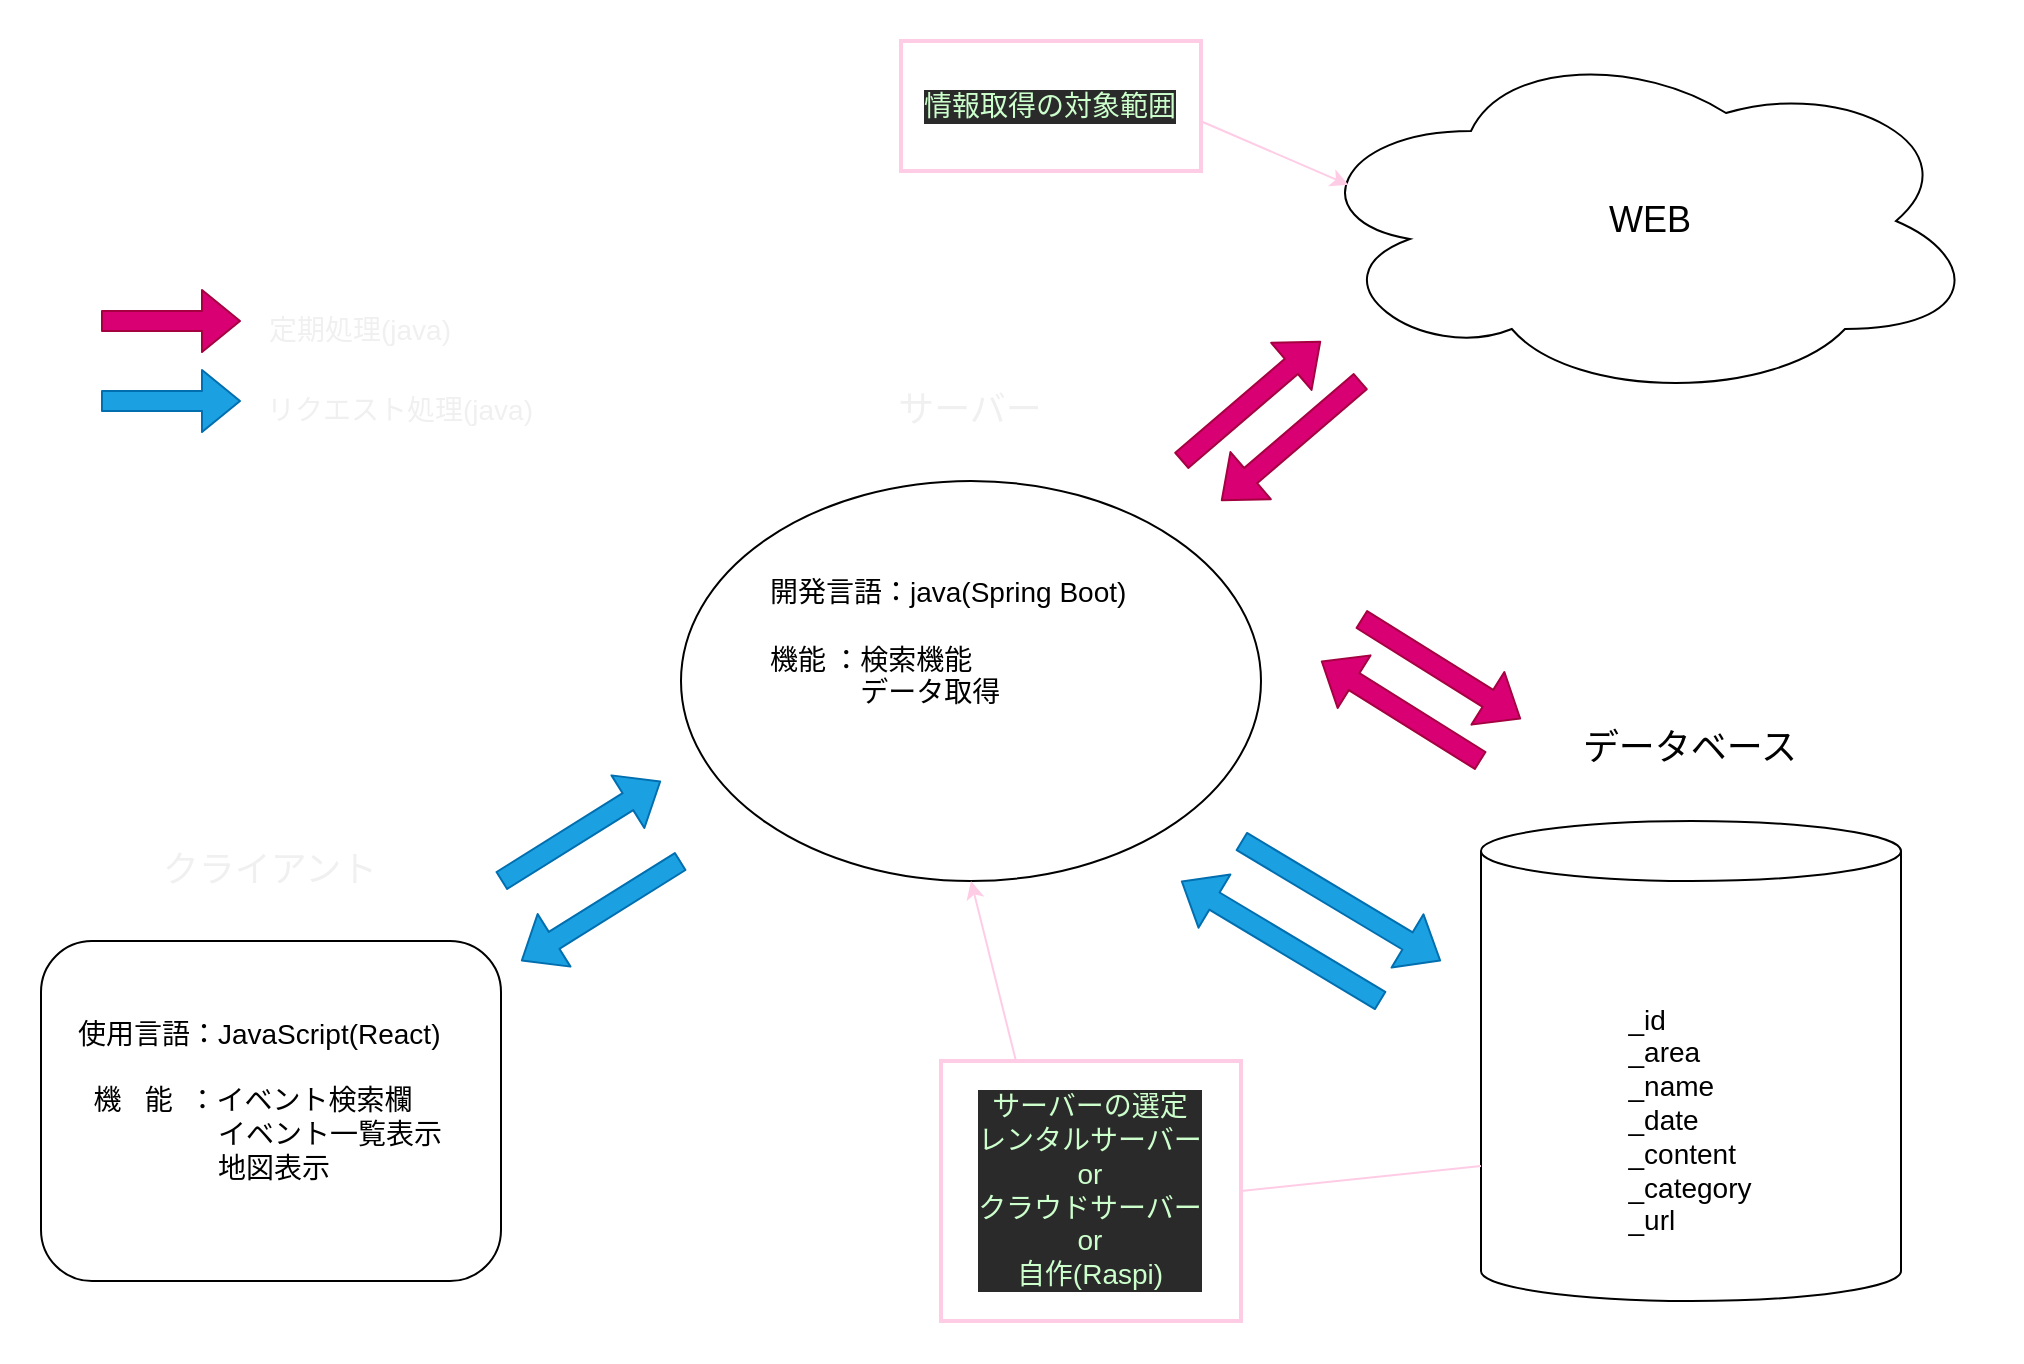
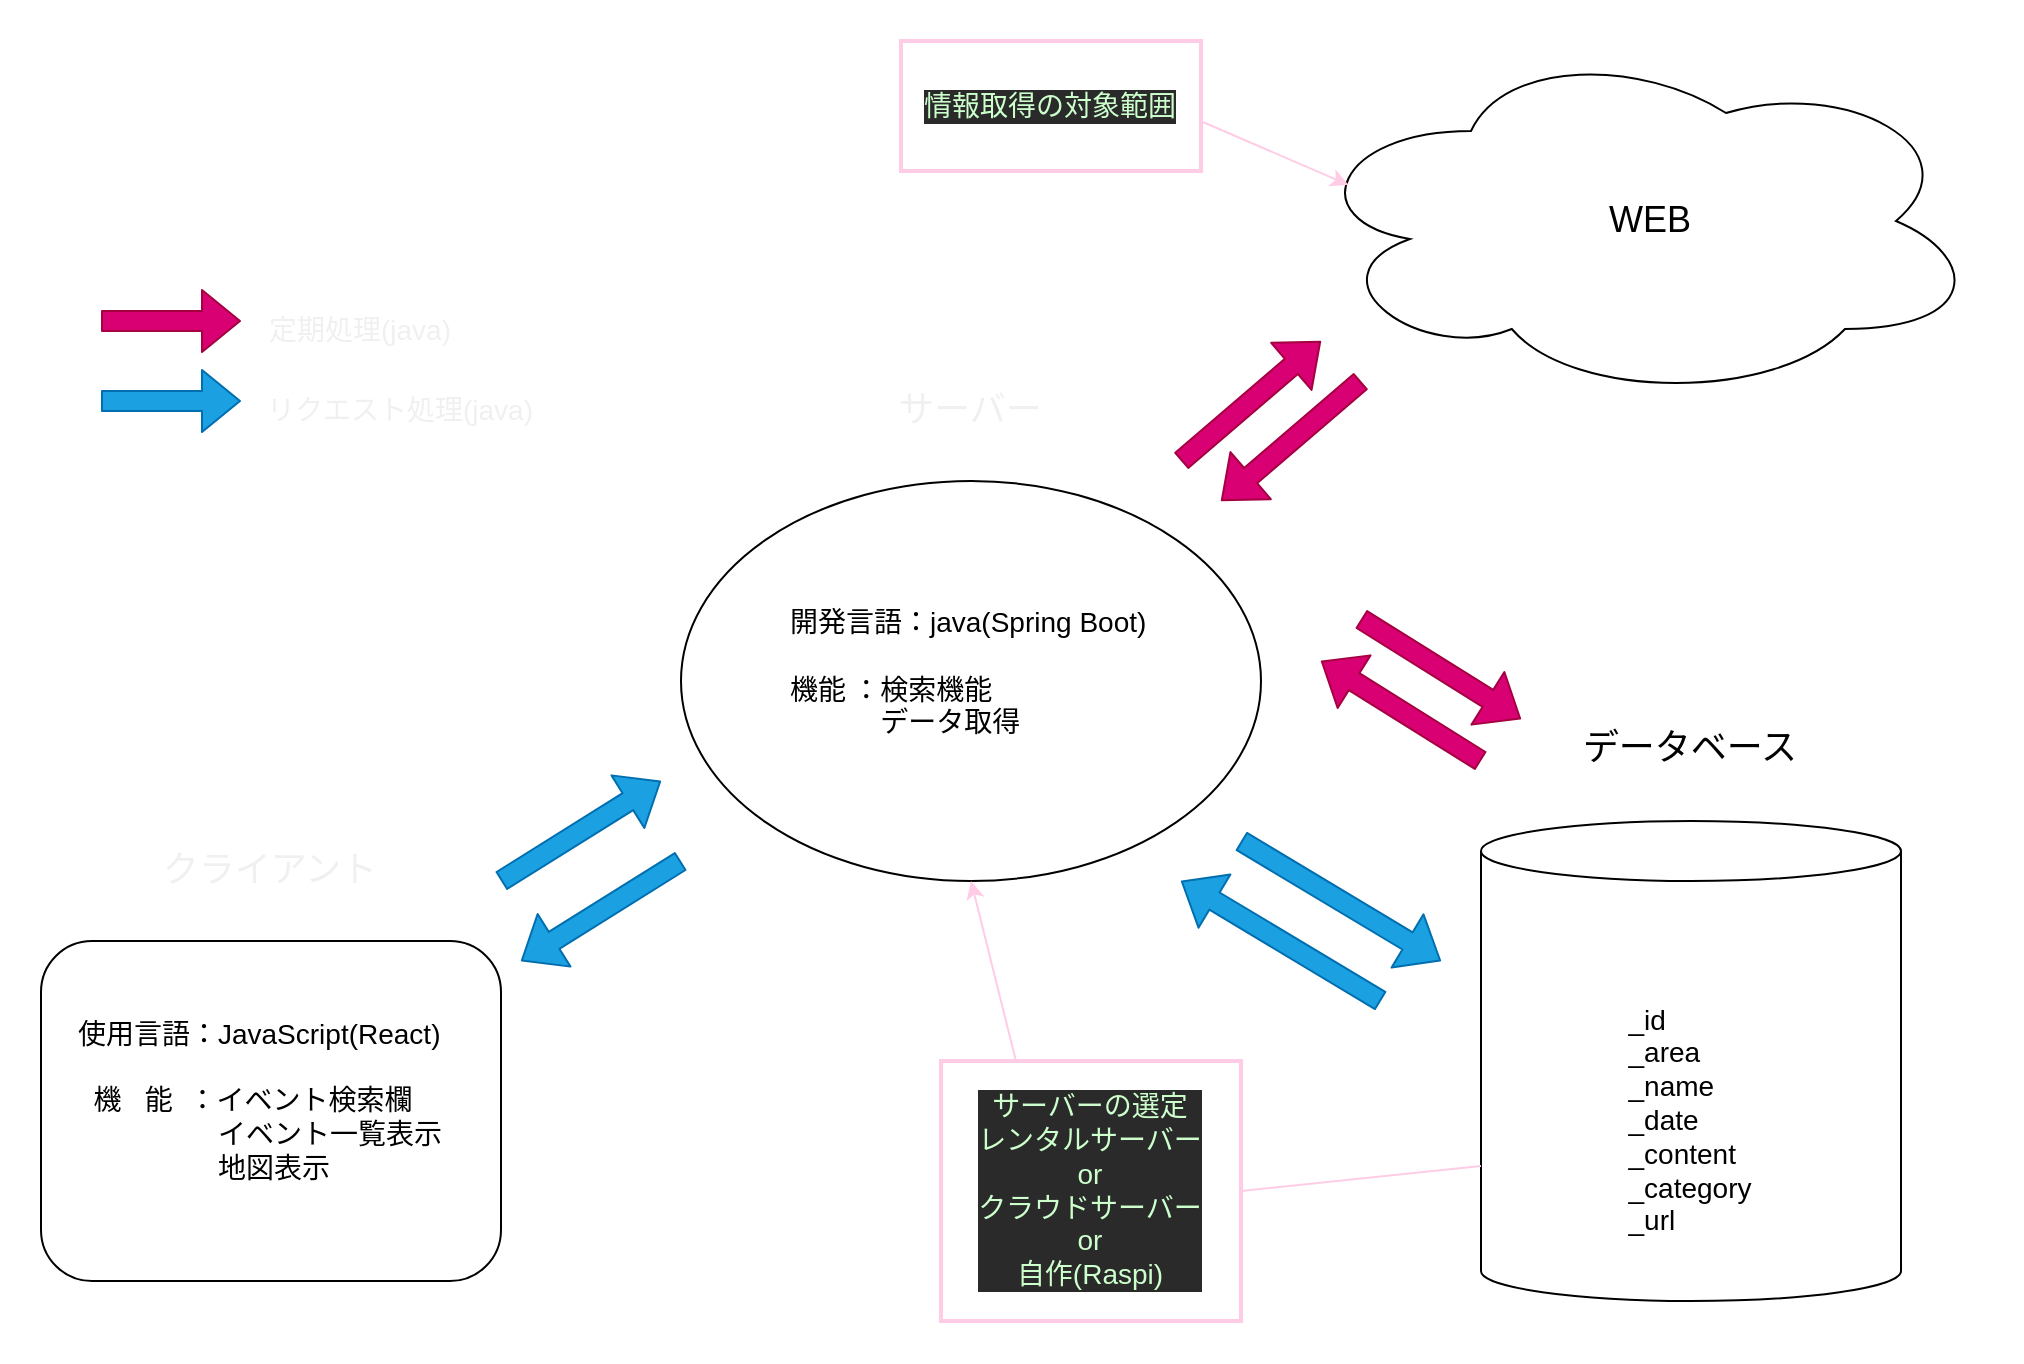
(951, 643) -> (971, 673)
